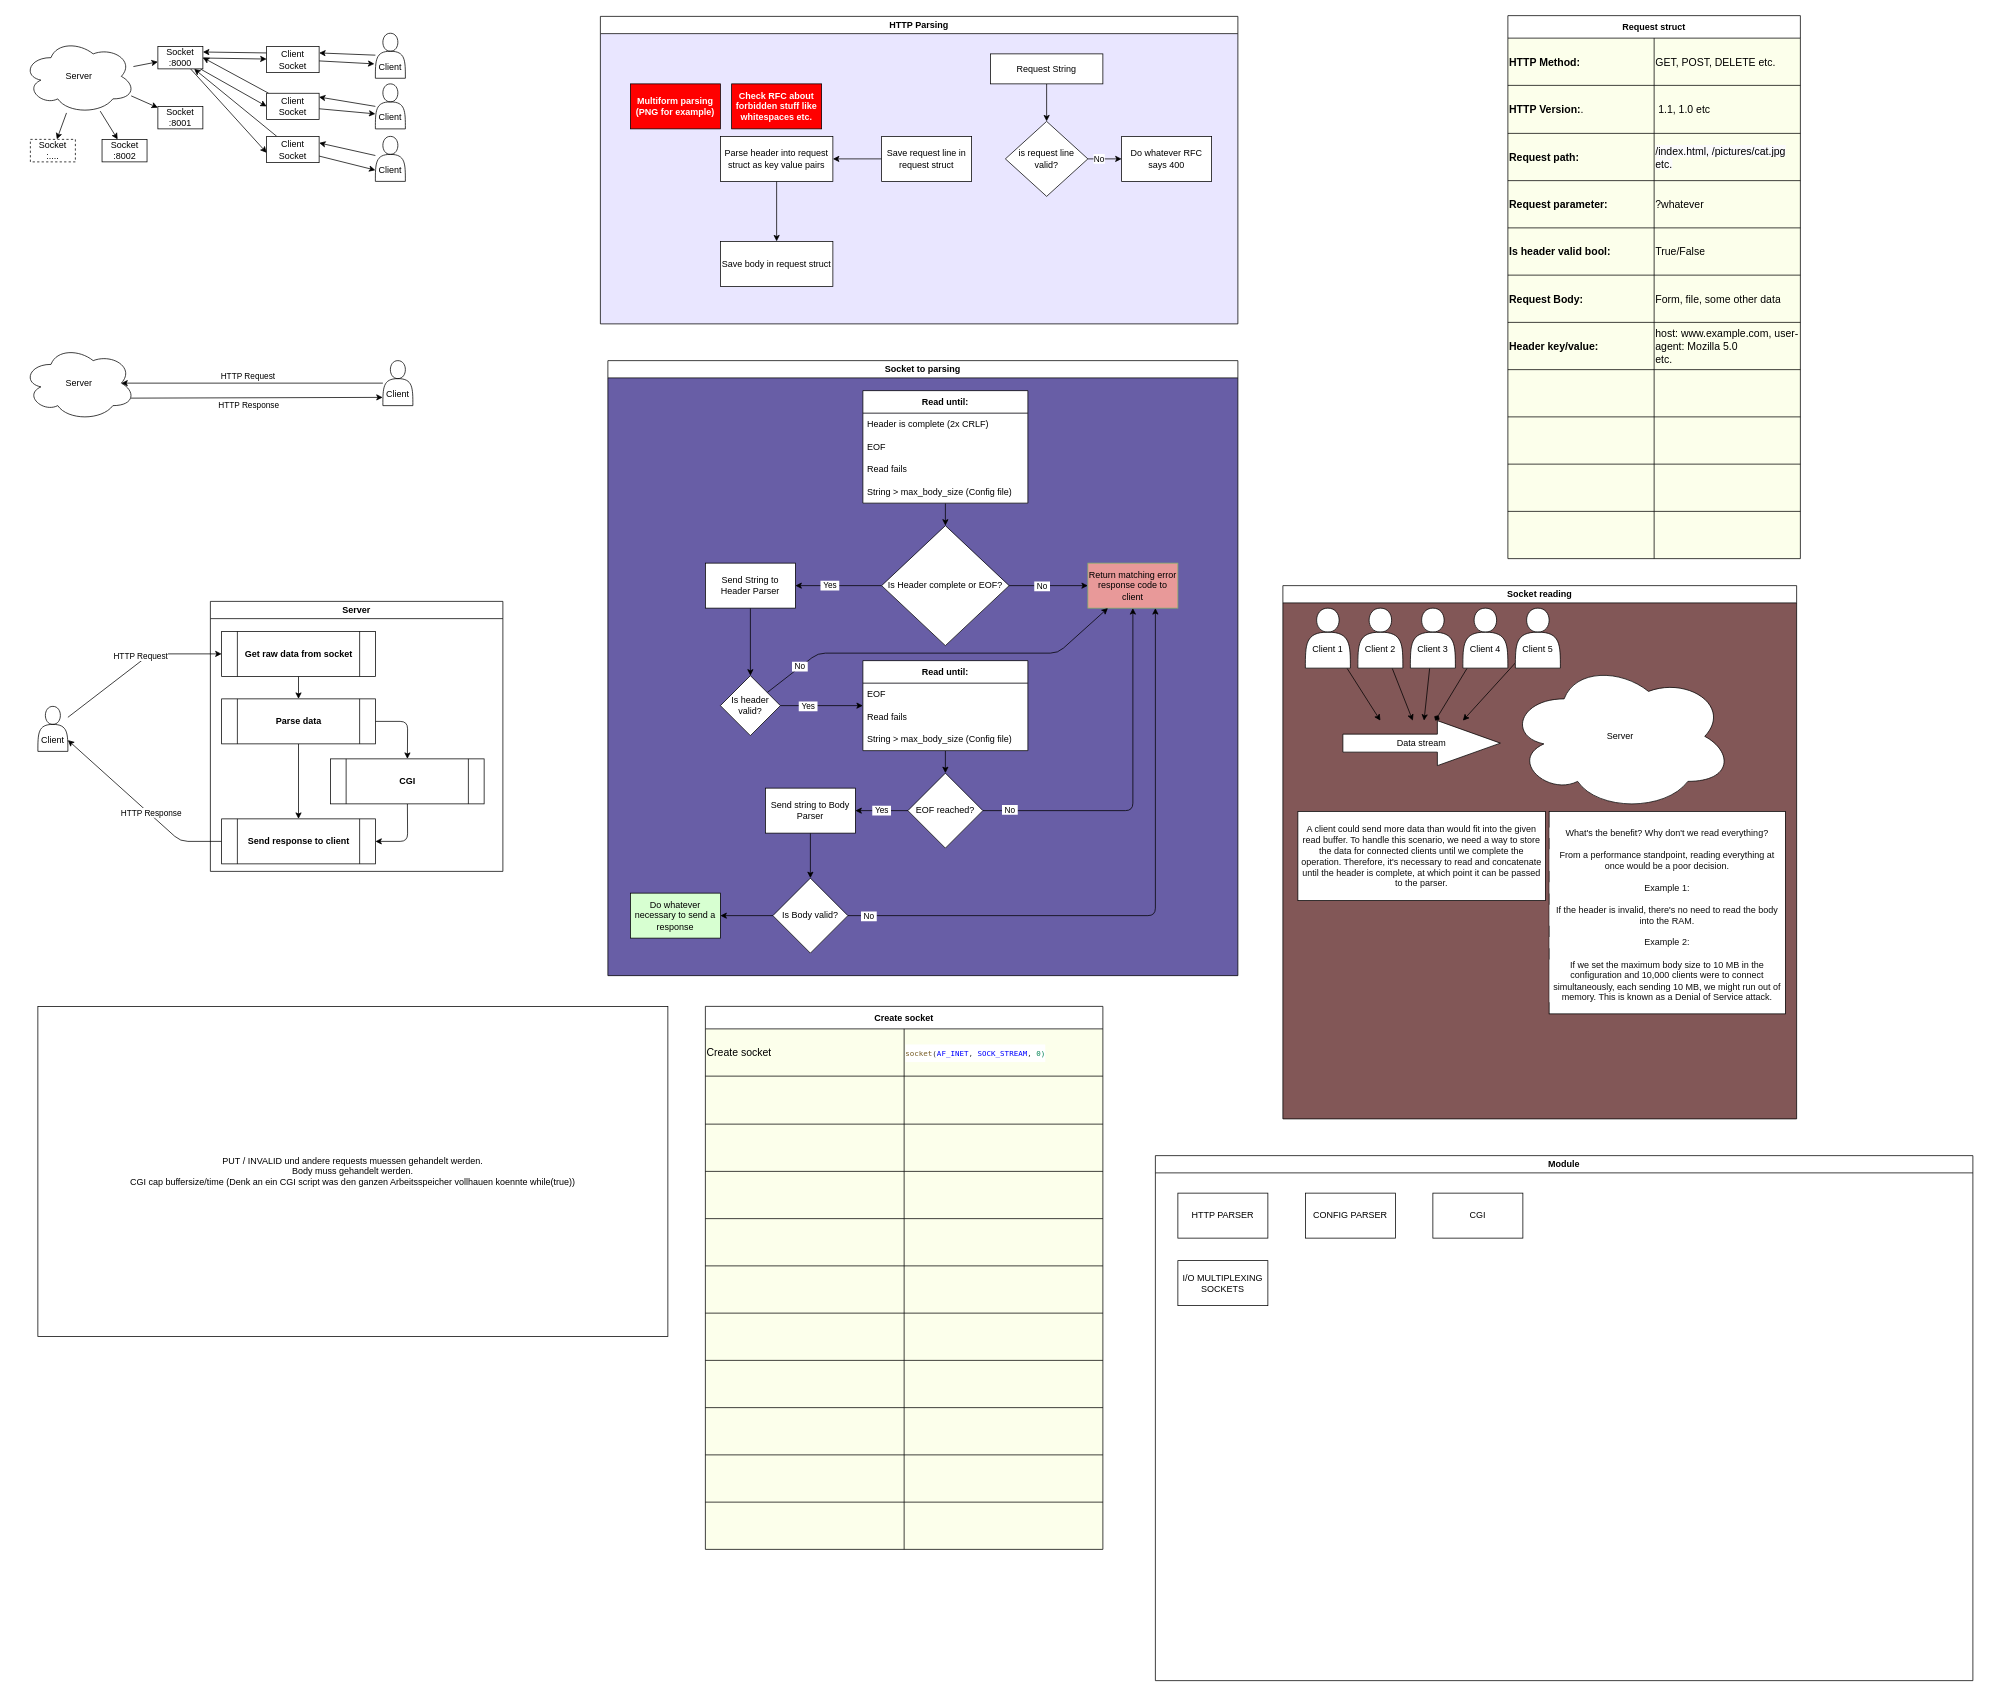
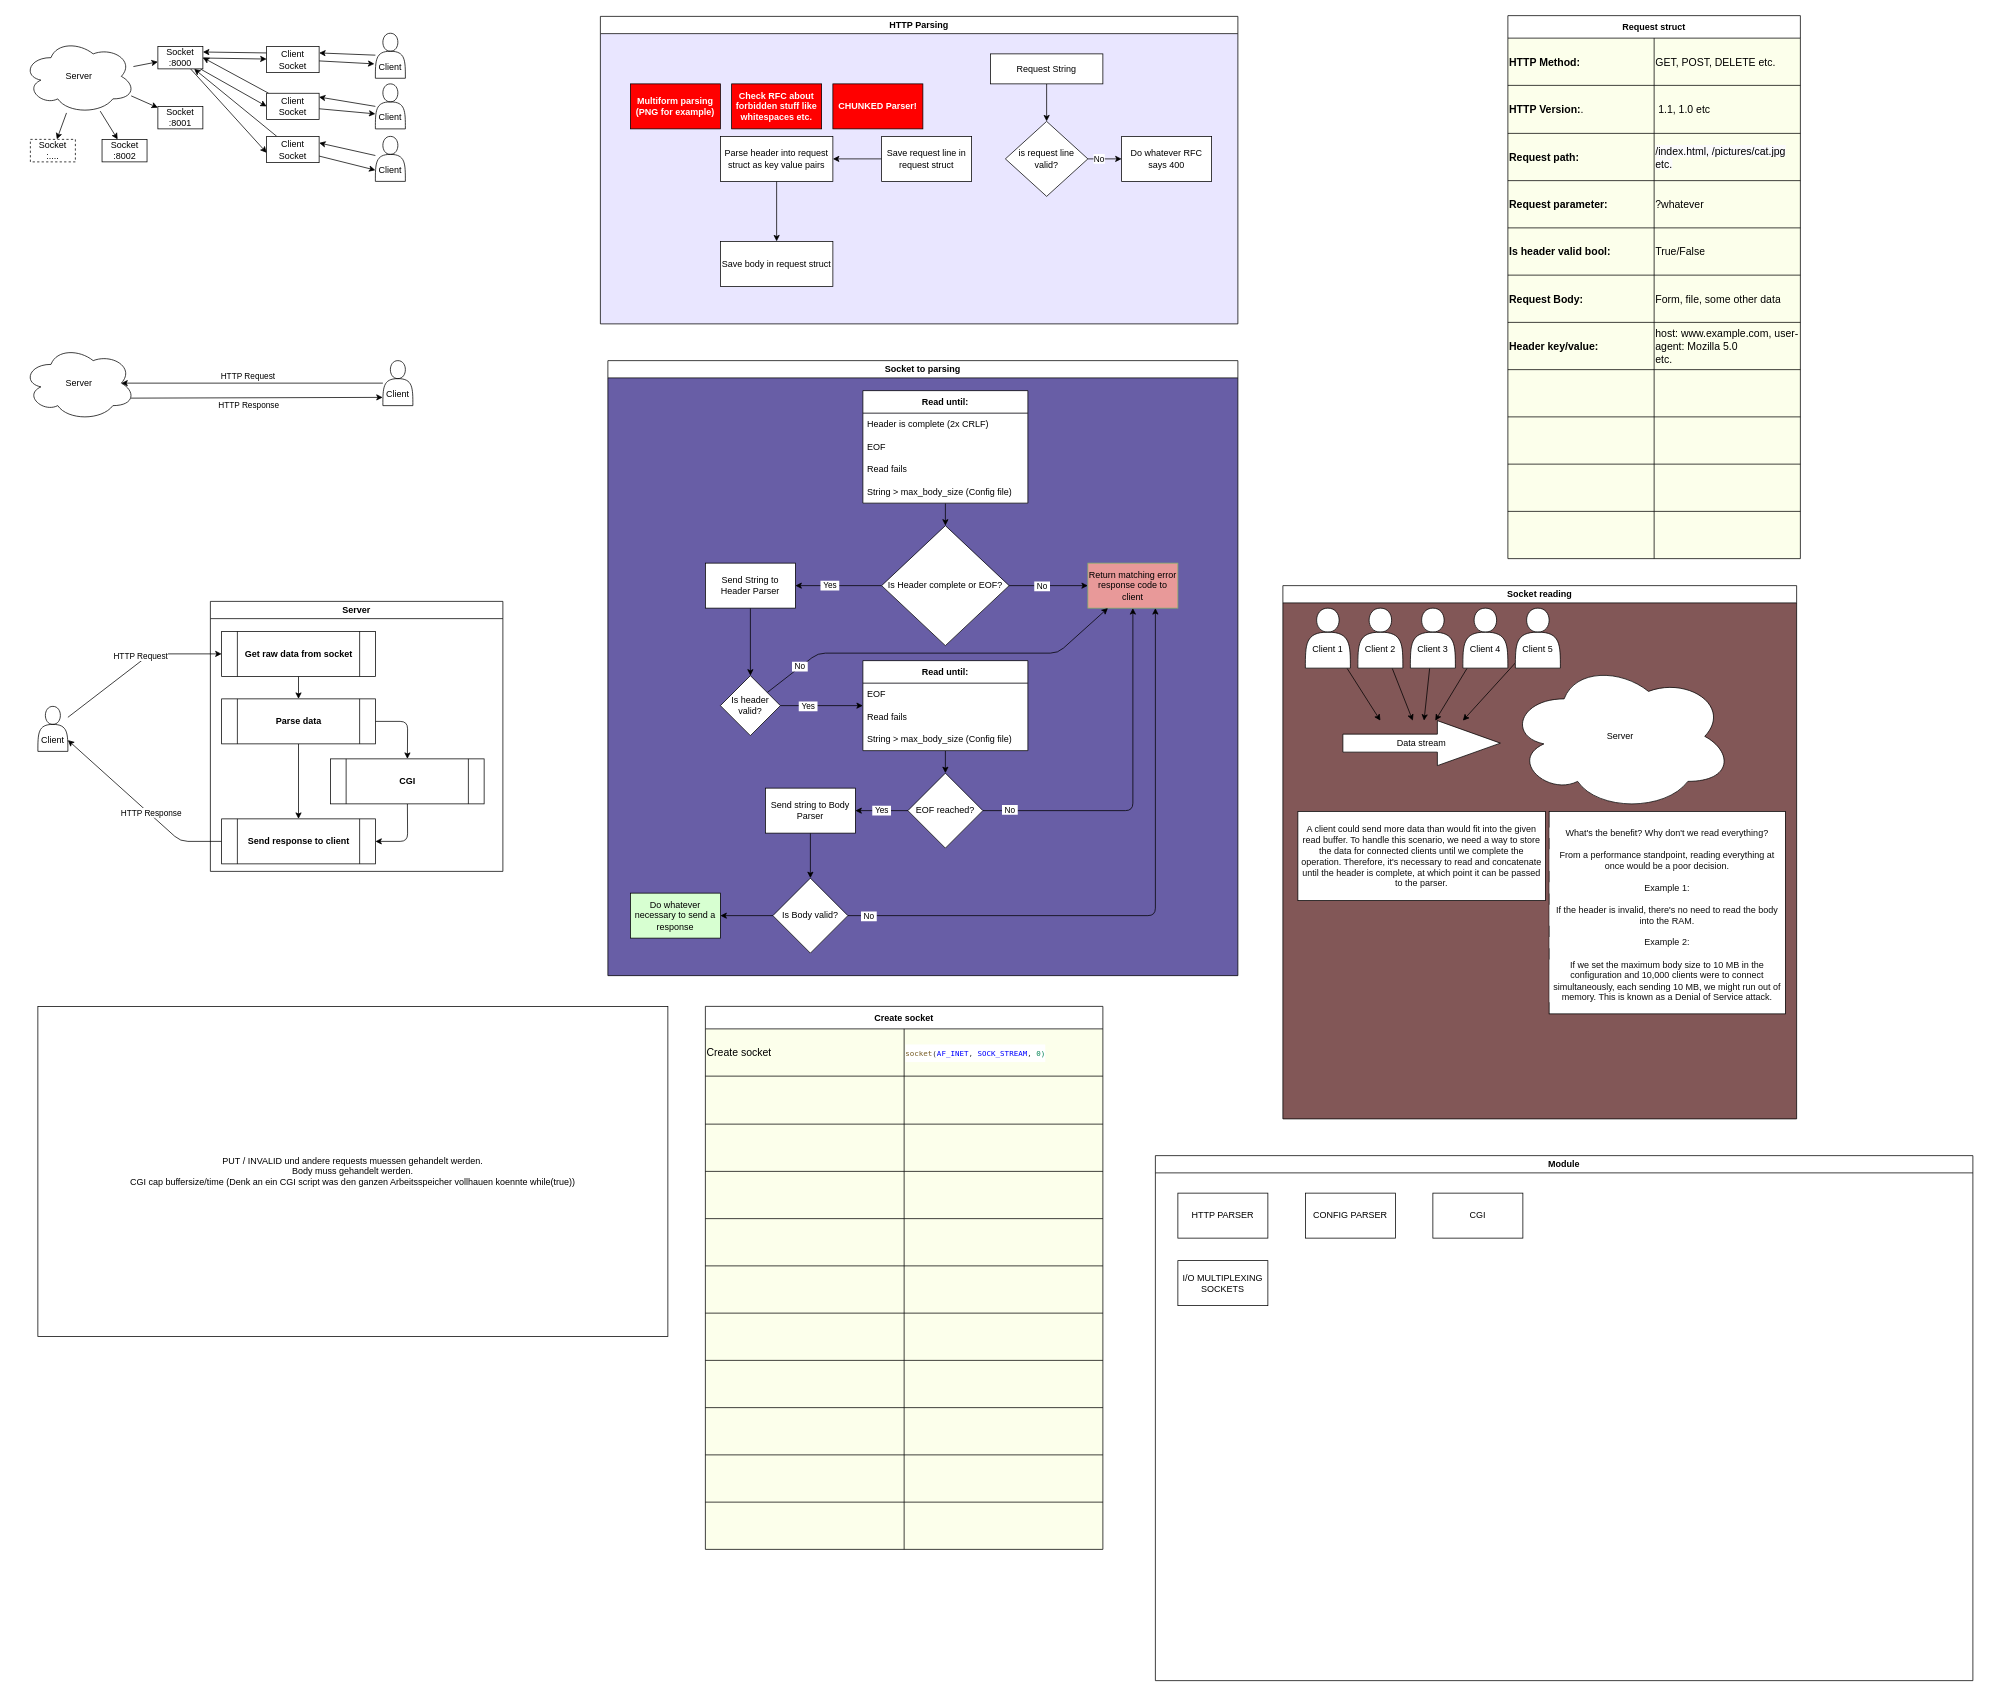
none -> (878, 106)
(1439, 715) -> (1439, 715)
